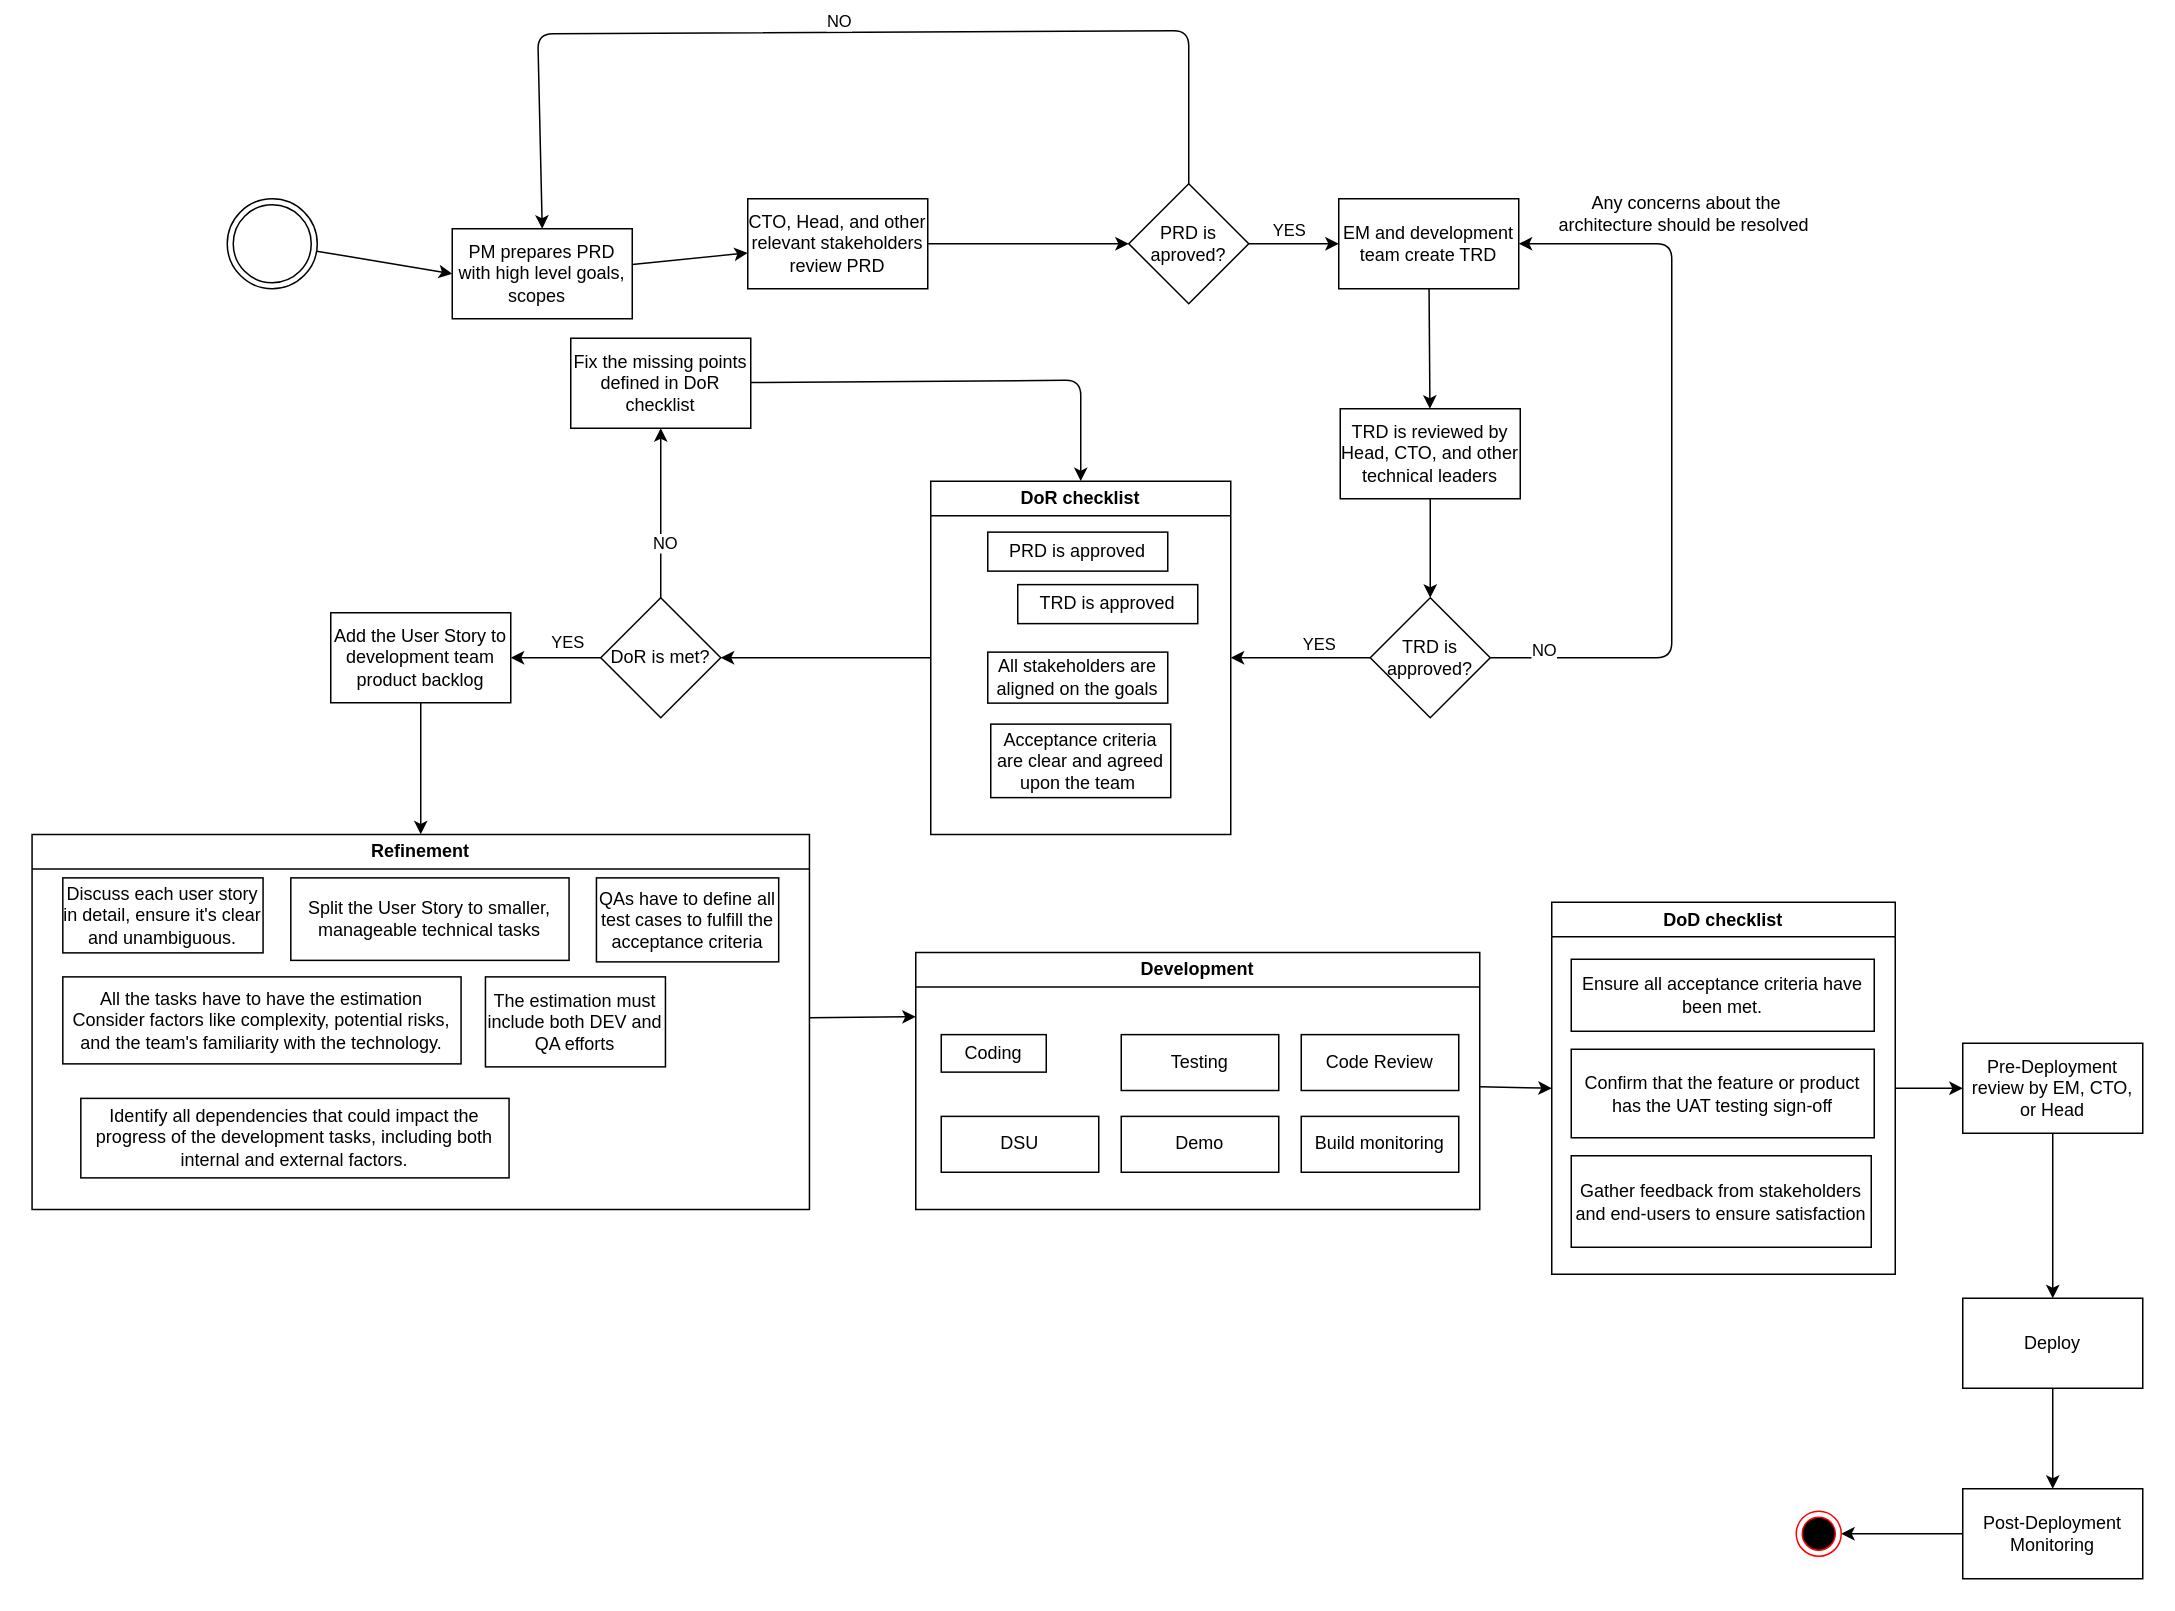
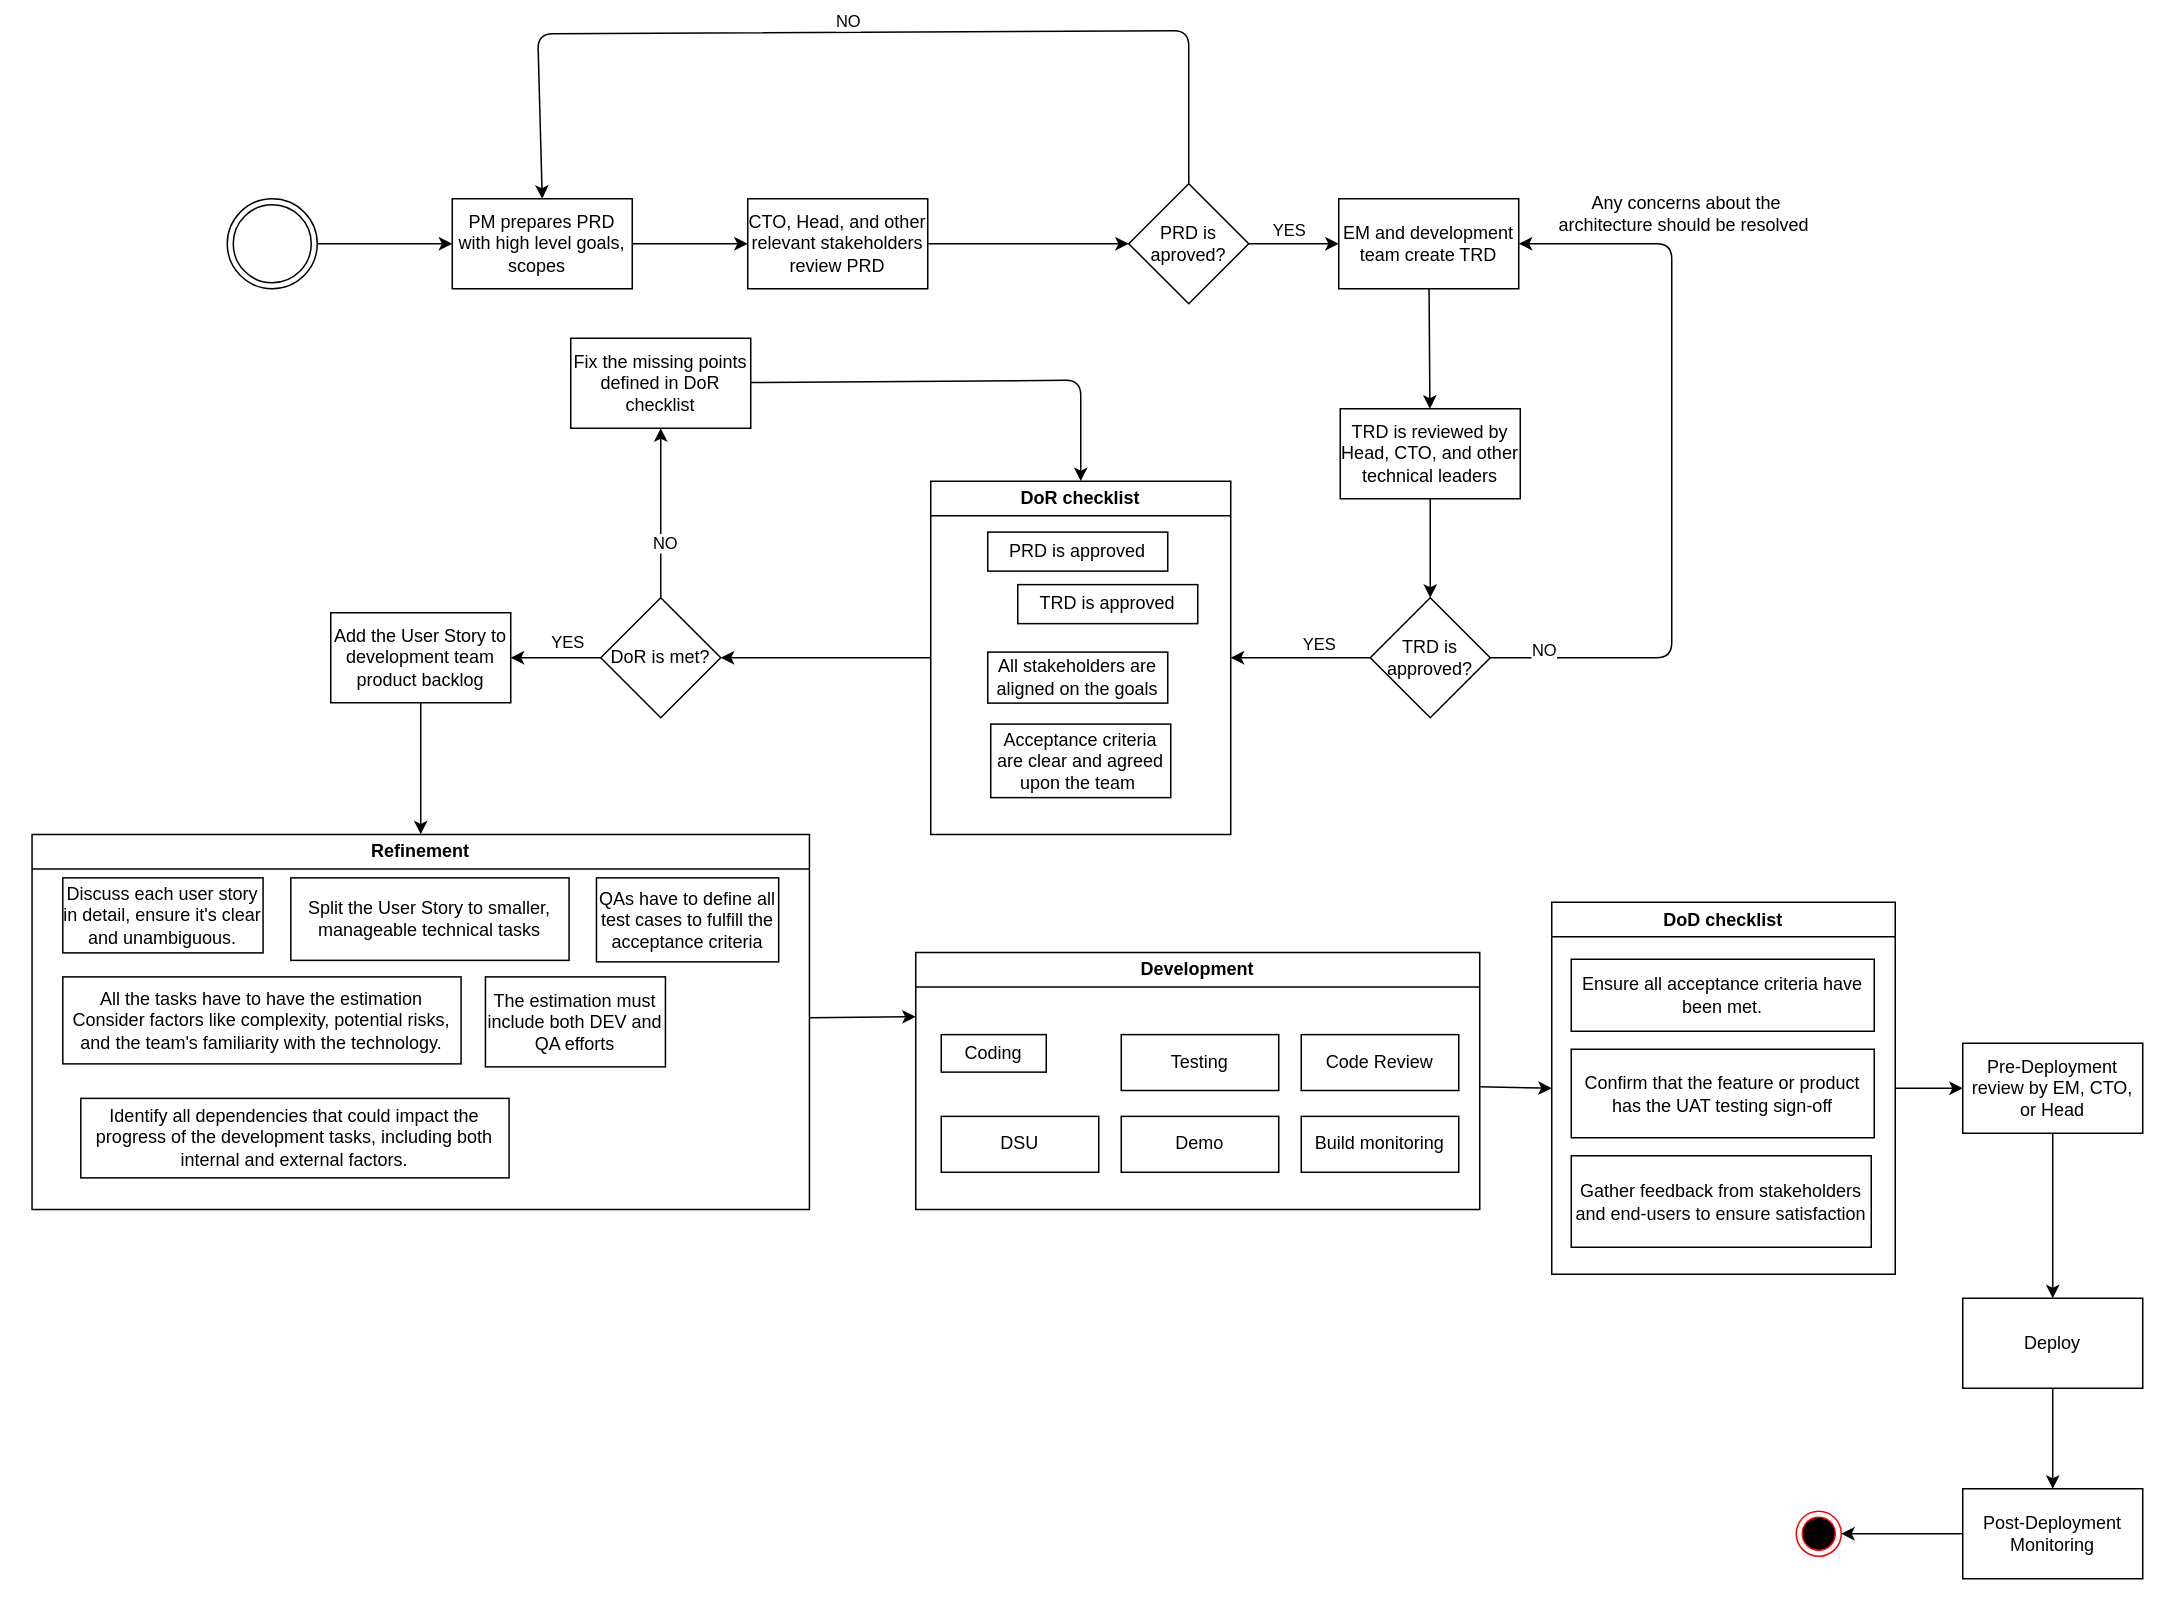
(542, 274) -> (542, 244)
